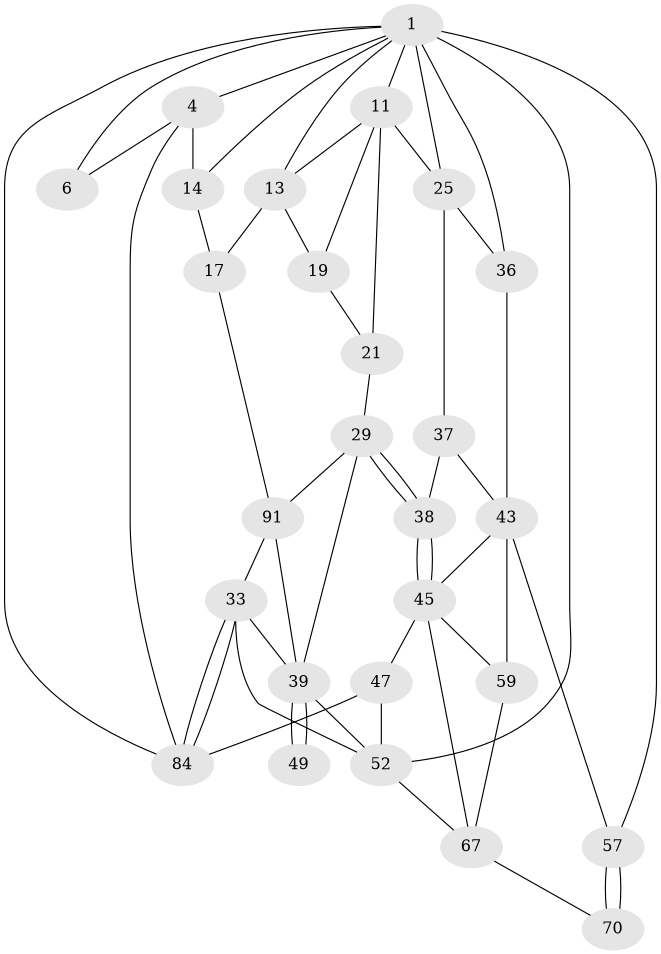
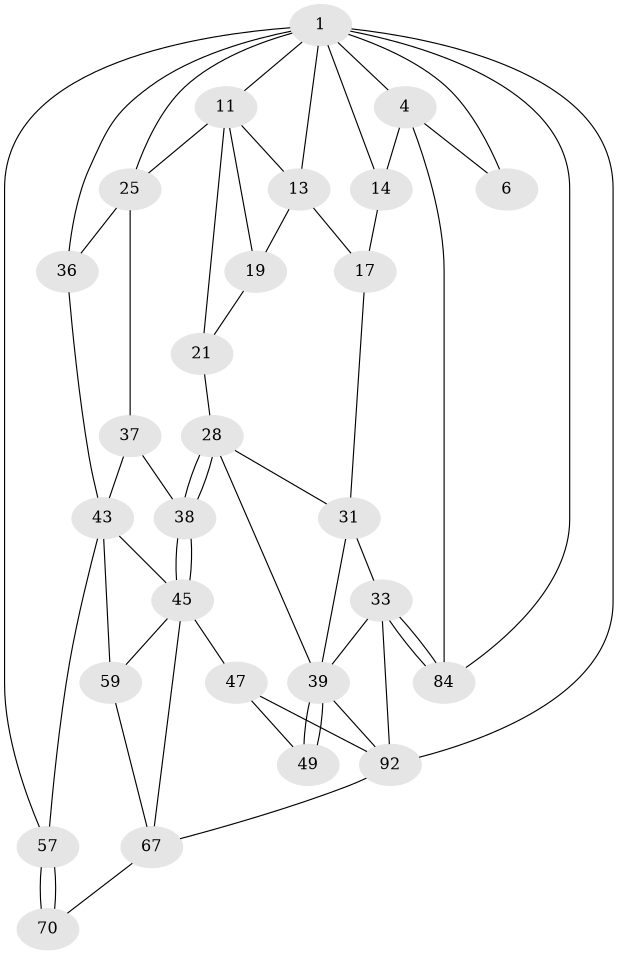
(362, 436) -> (212, 436)
(273, 518) -> (349, 518)
(284, 726) -> (272, 724)
(381, 765) -> (390, 765)
